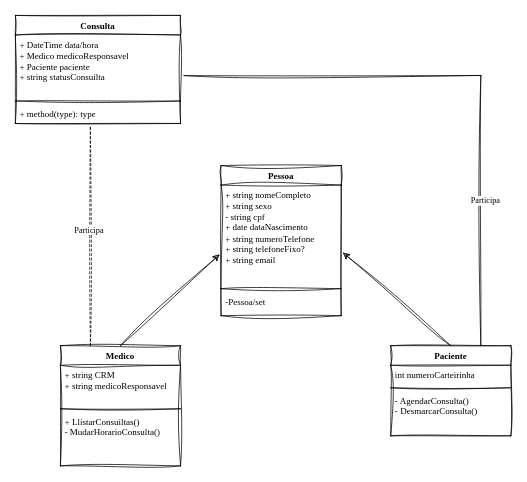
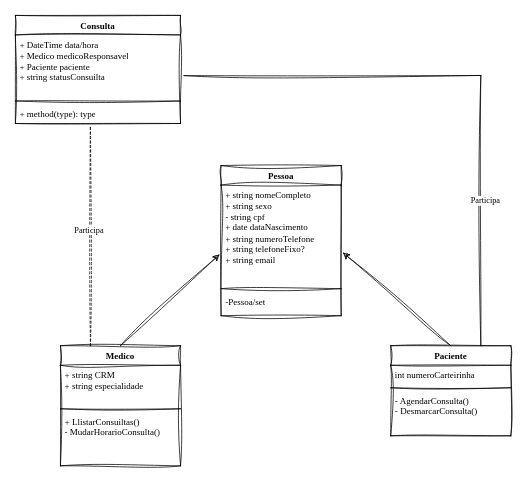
(121, 386) -> (113, 381)
